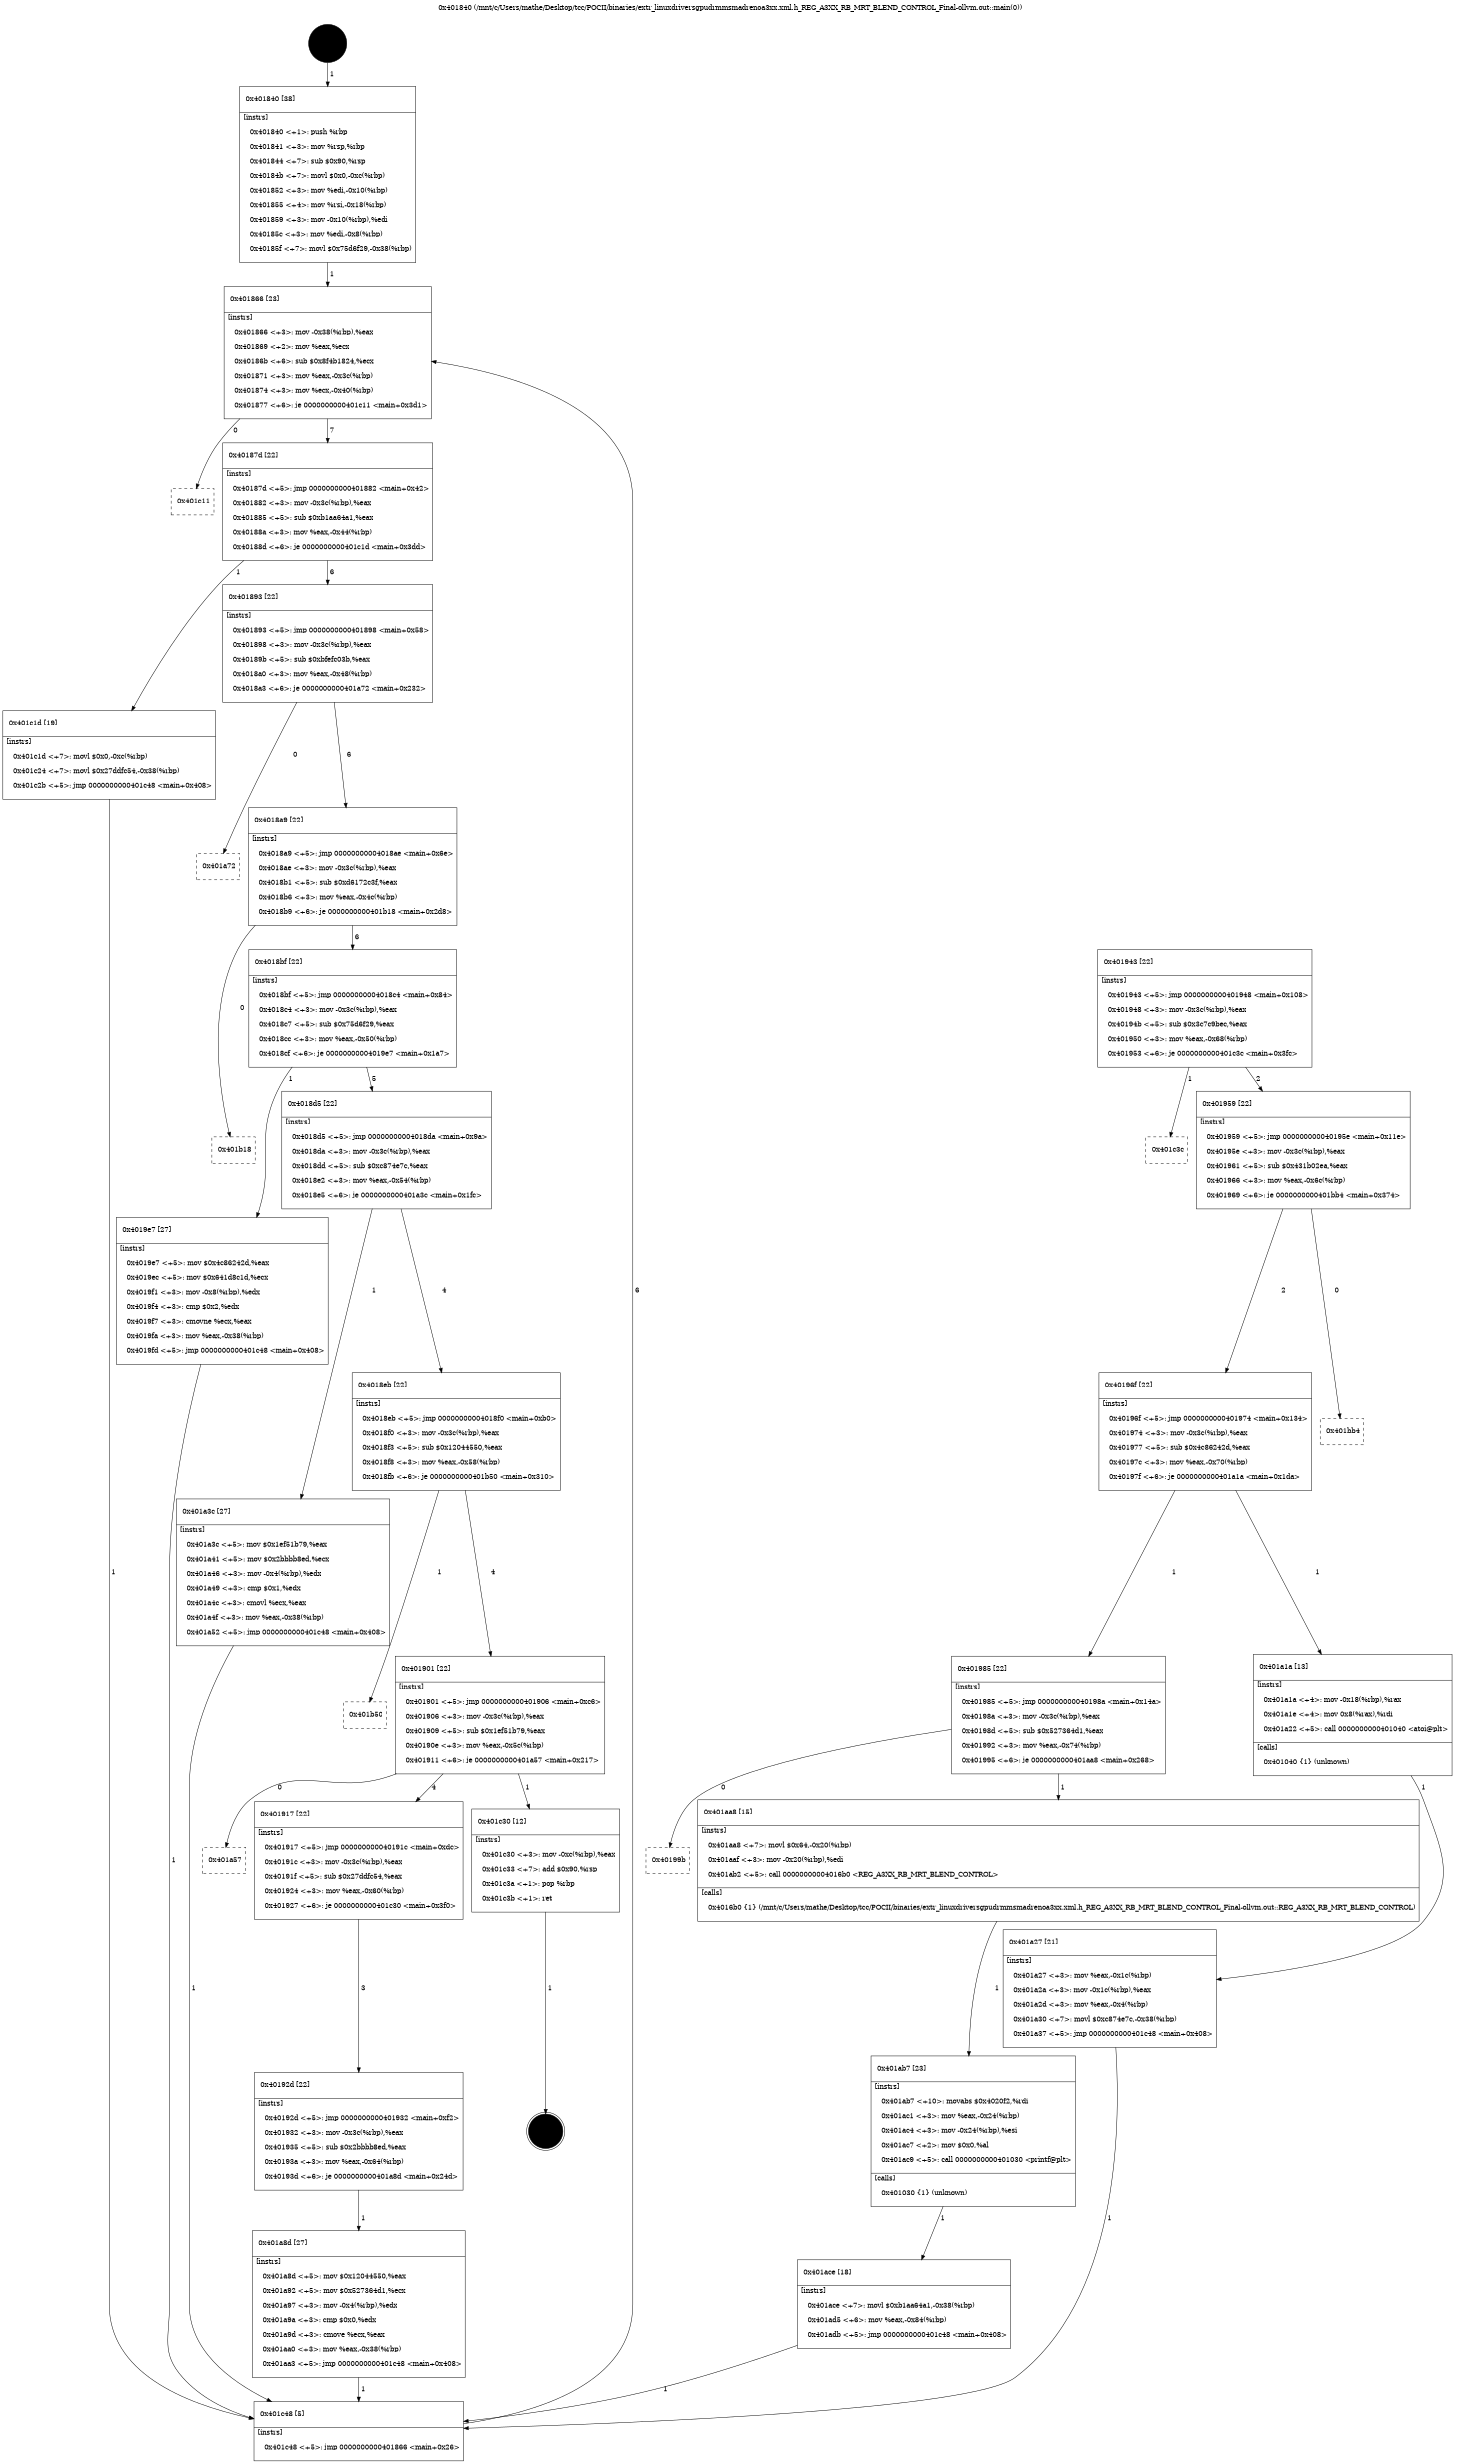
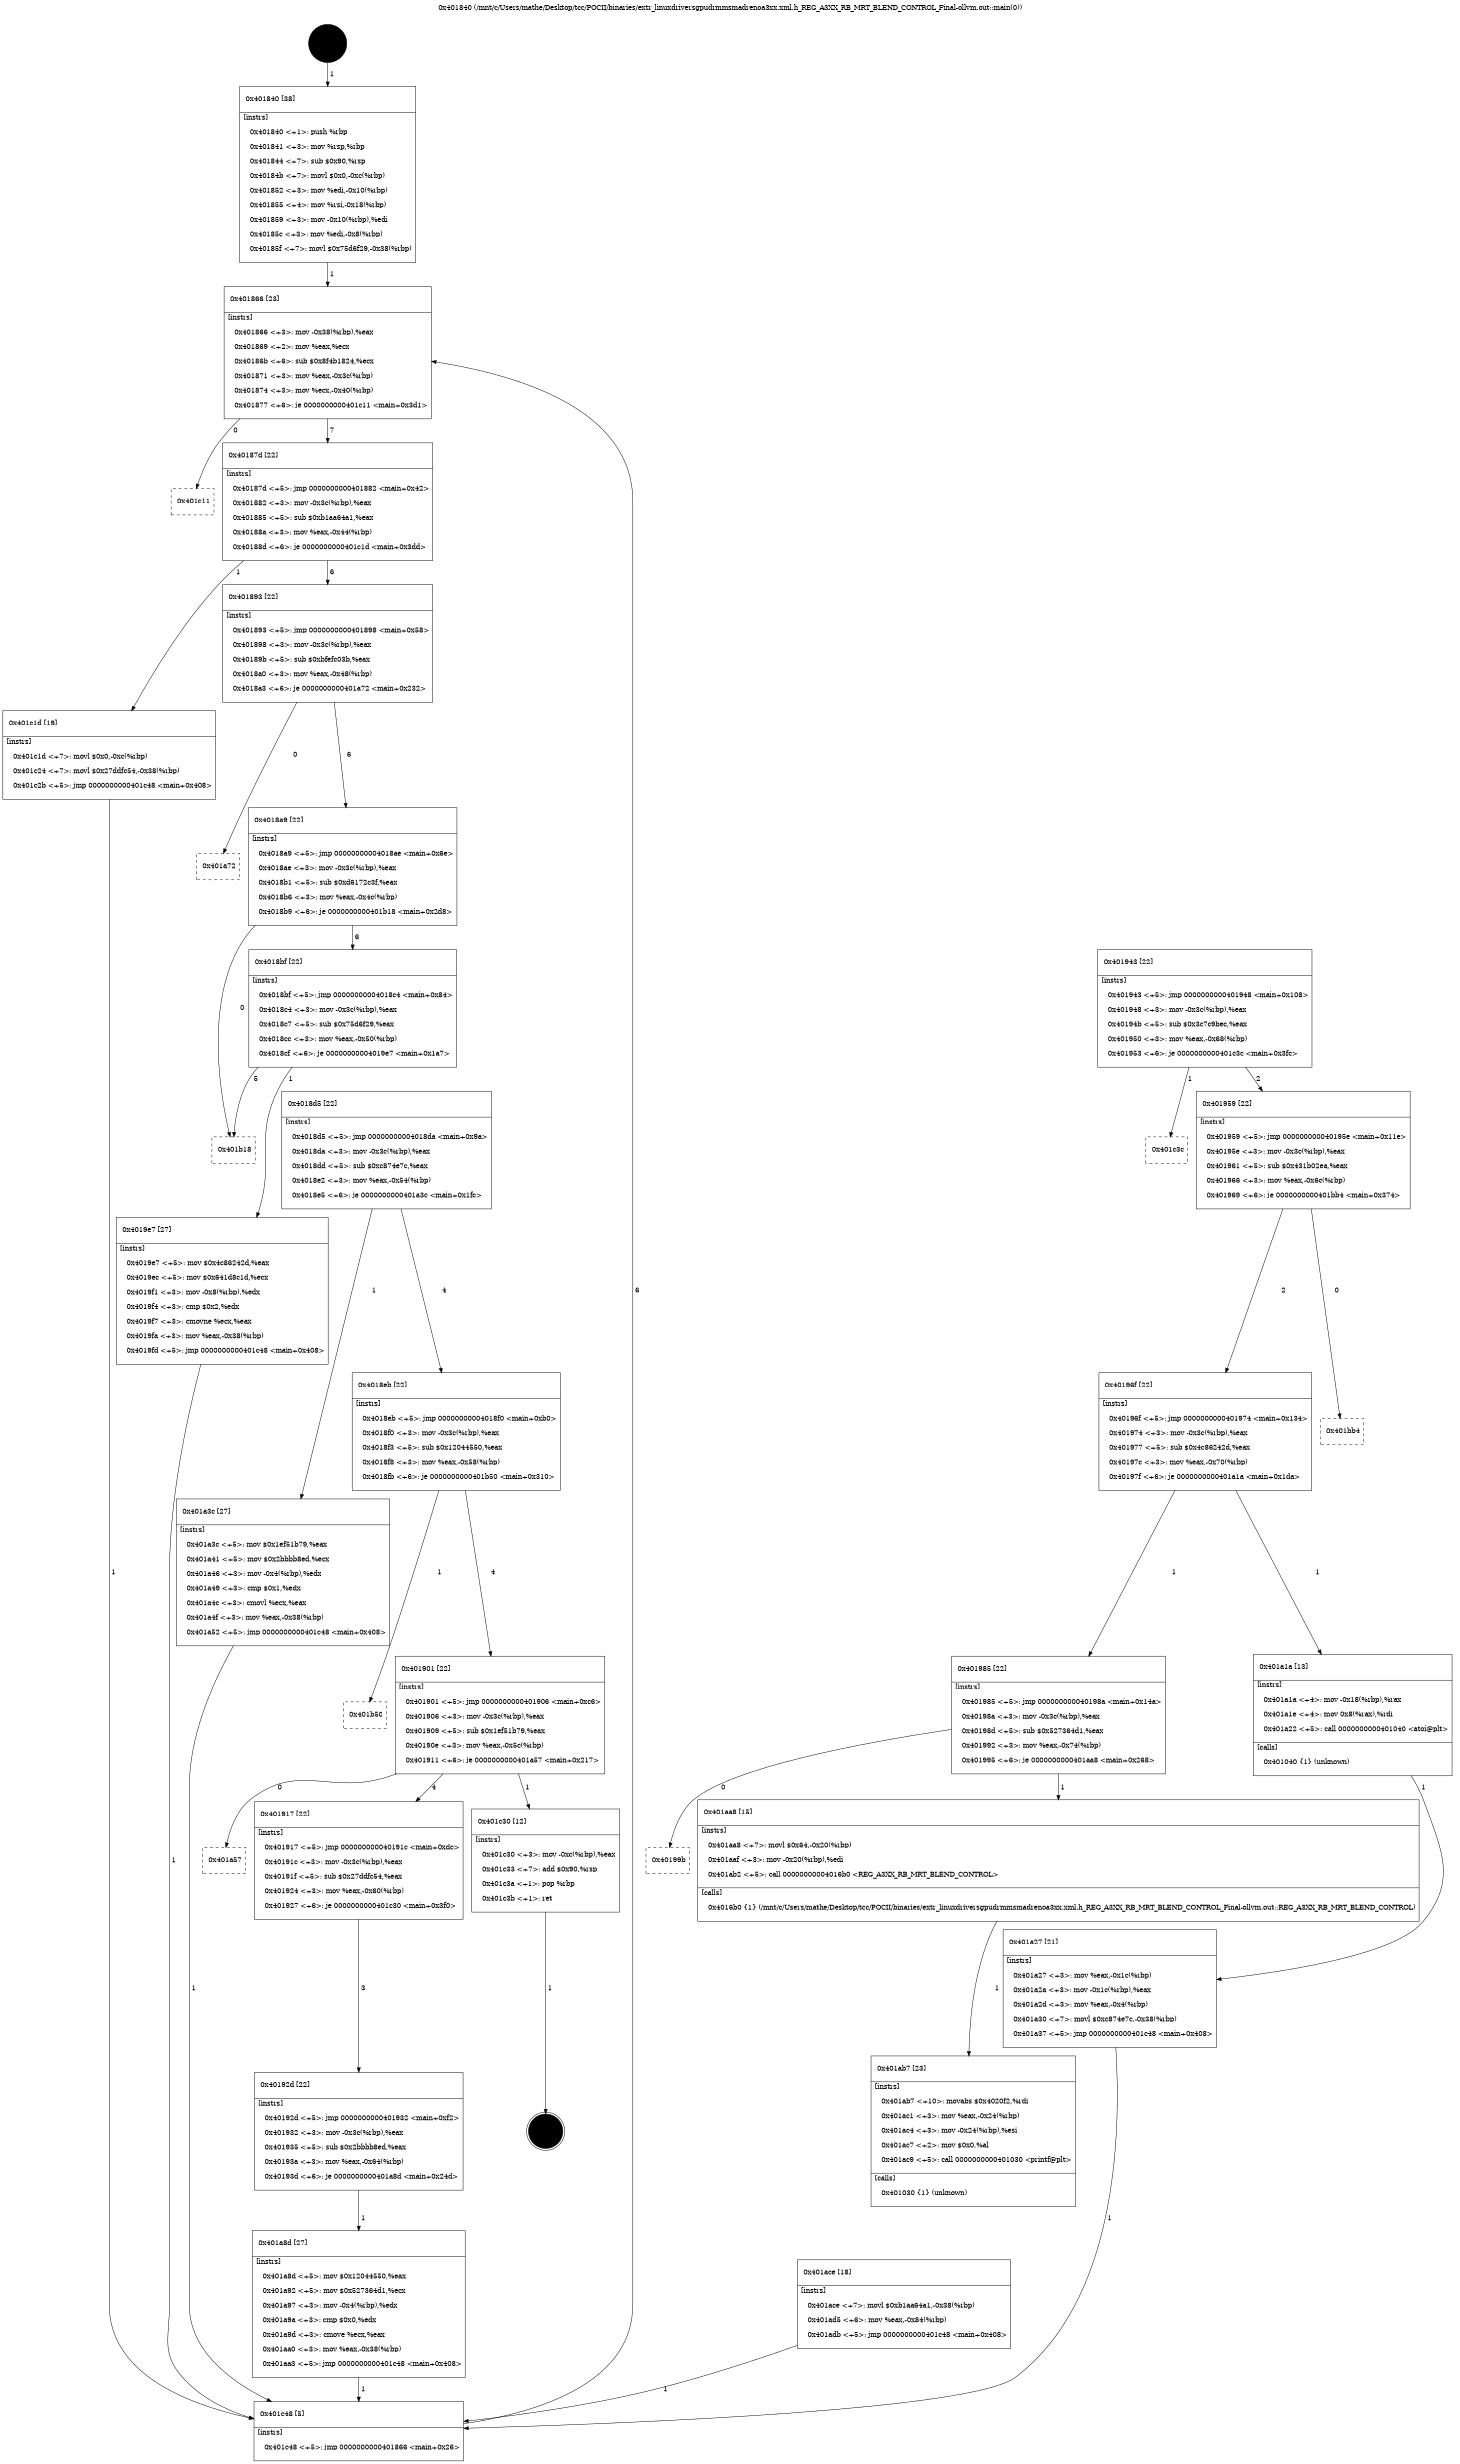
(369, 1077) -> (241, 1098)
(933, 2231) -> none
